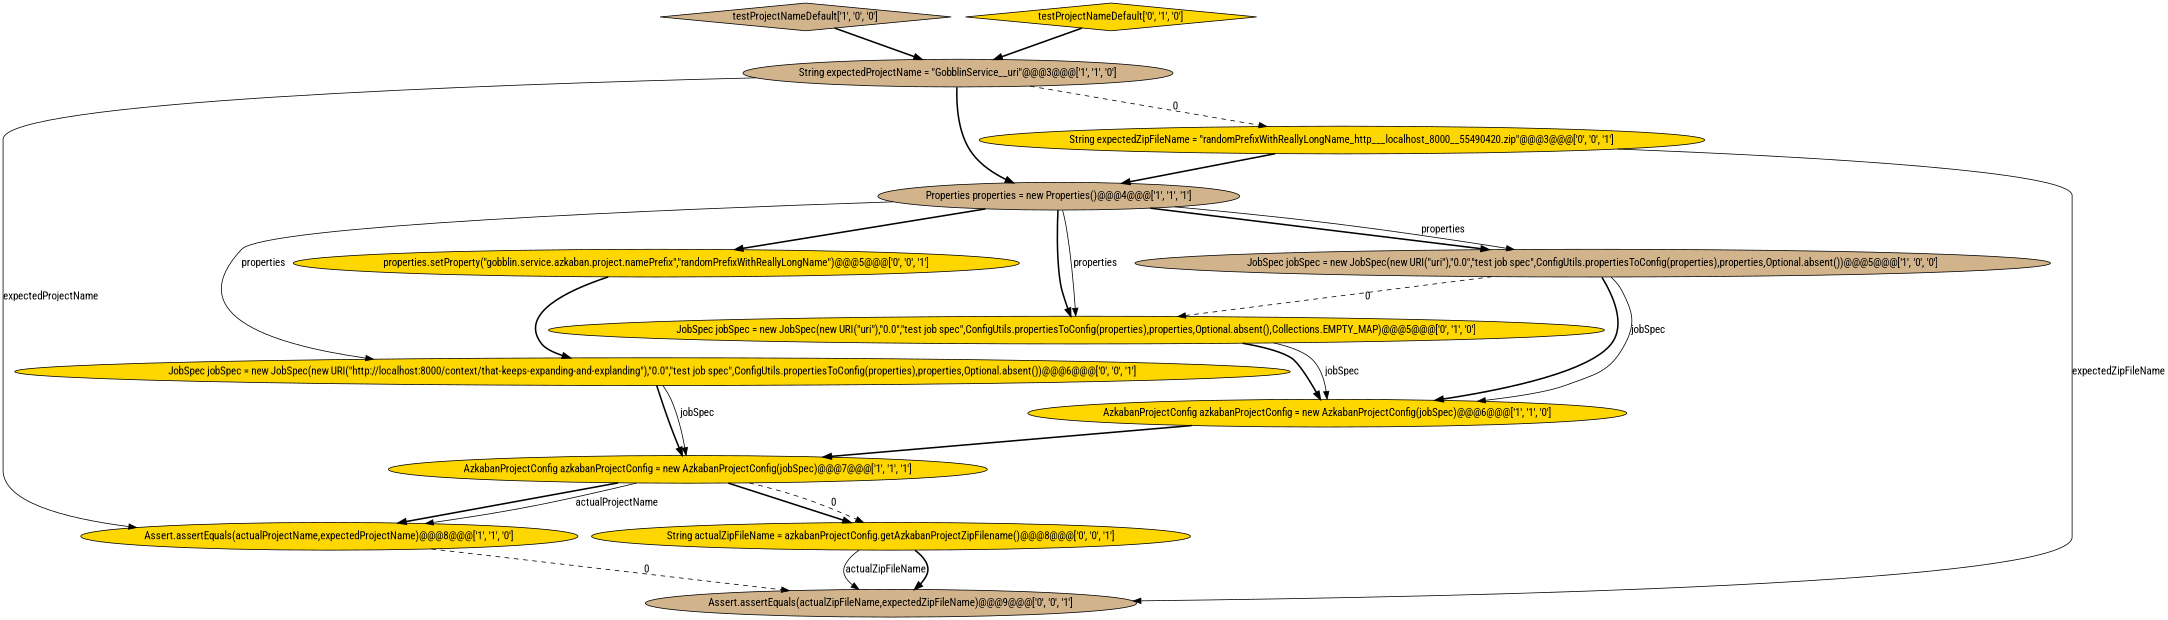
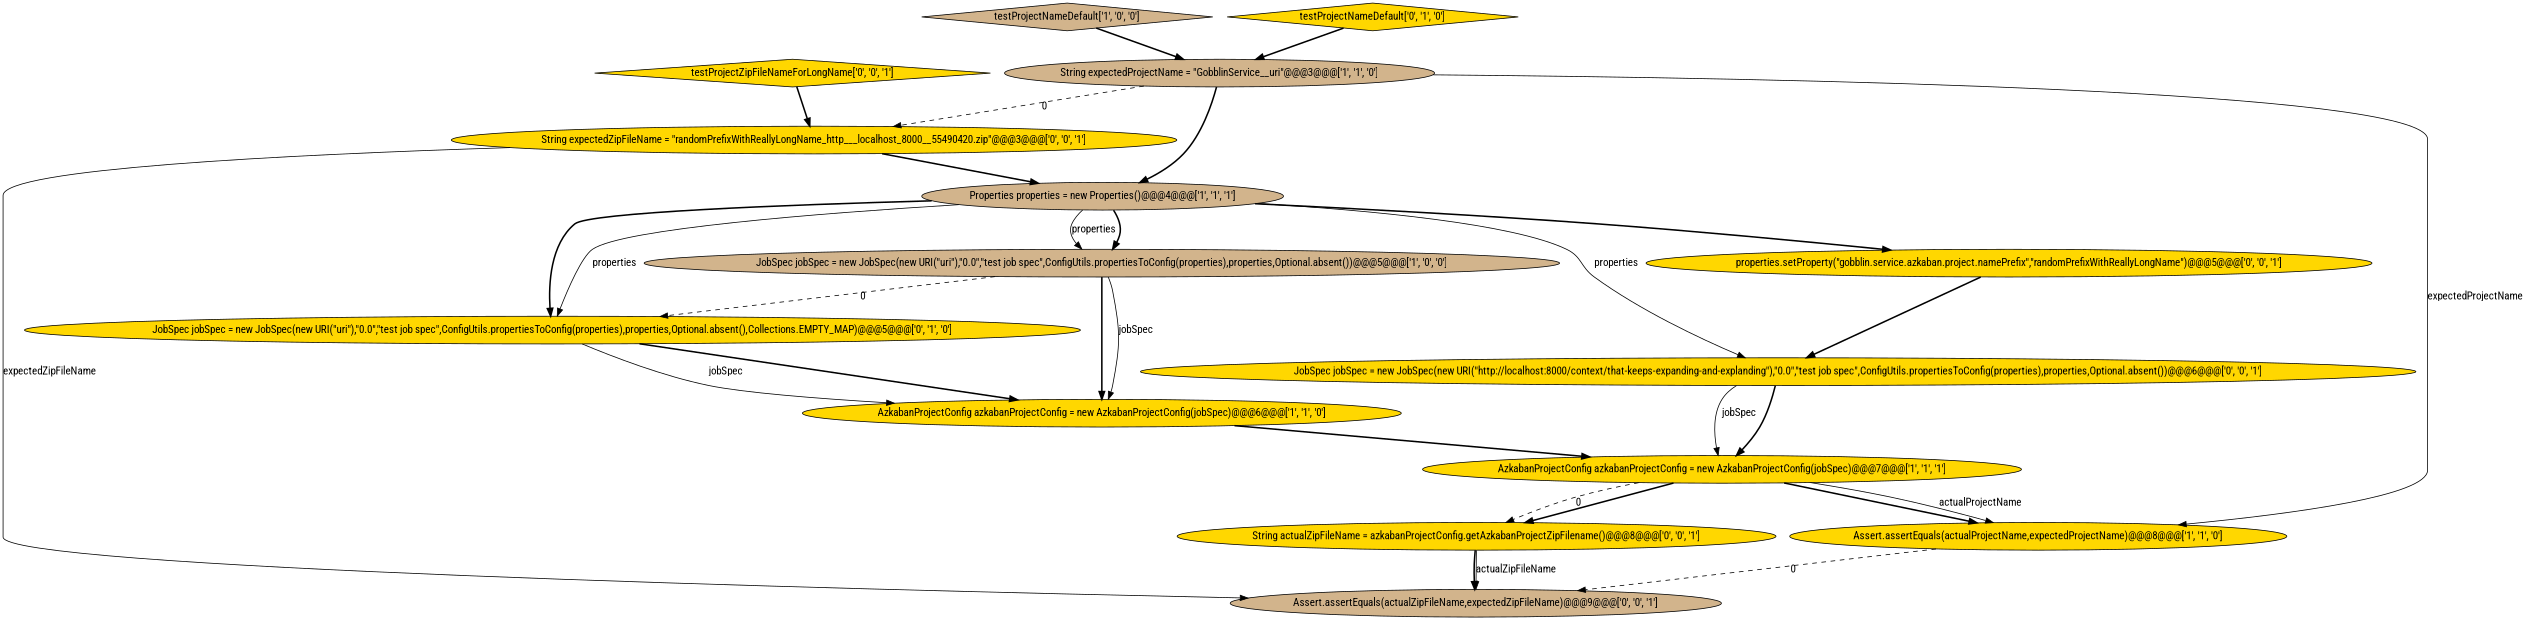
none -> (793, 73)
